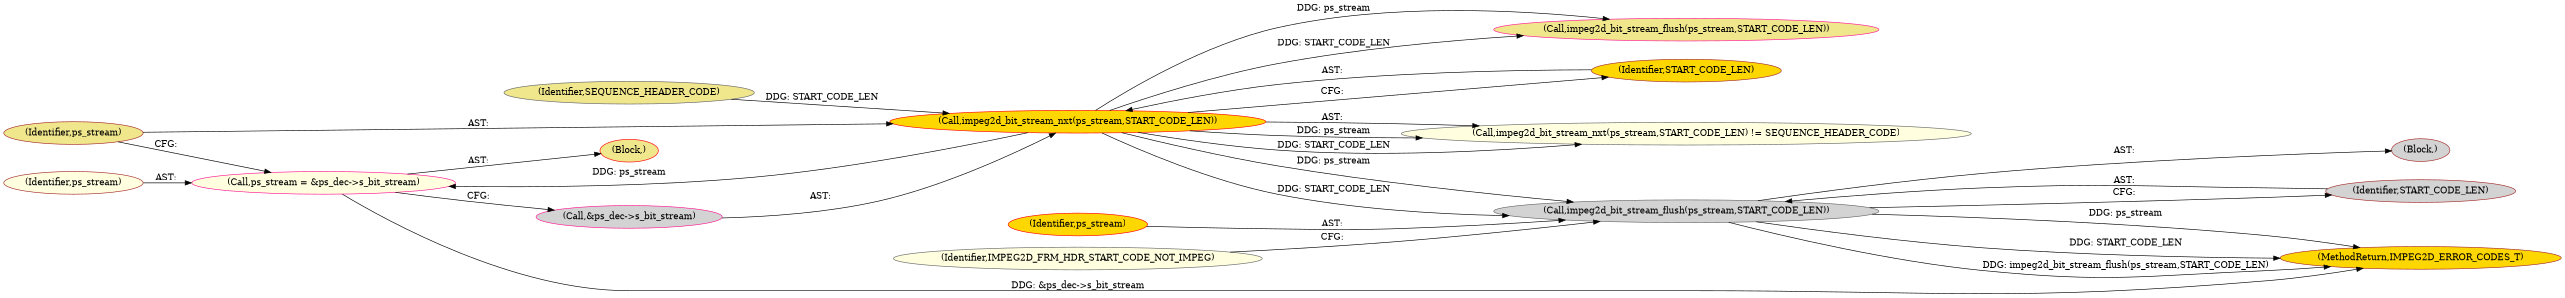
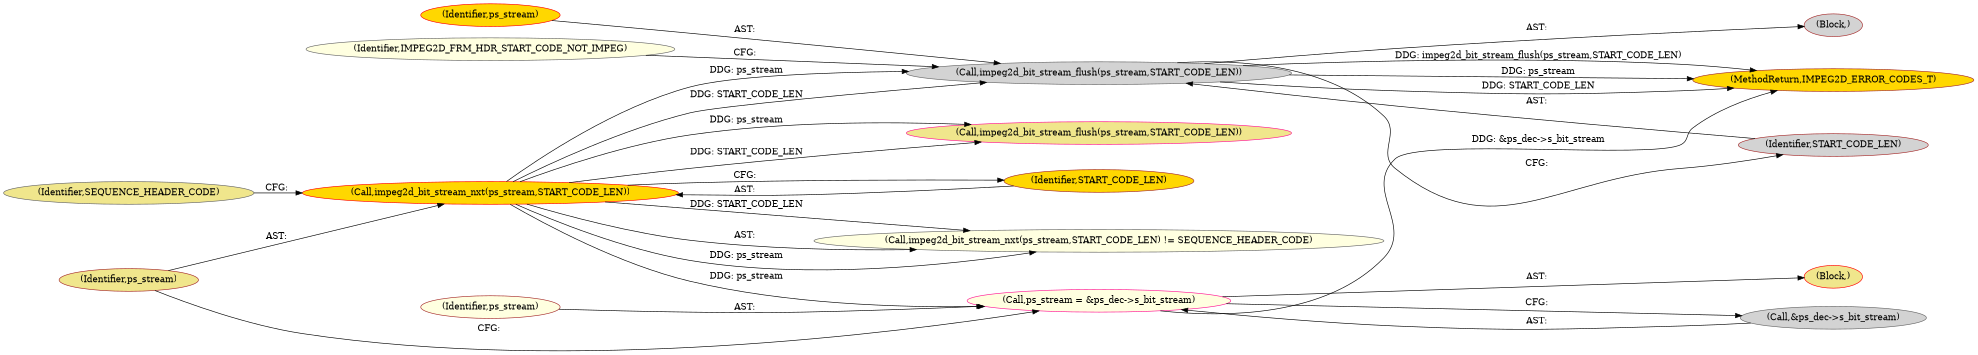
(822, 97) -> (278, 188)
(891, 198) -> (1469, 329)
(629, 217) -> (1833, 318)
